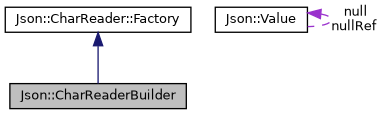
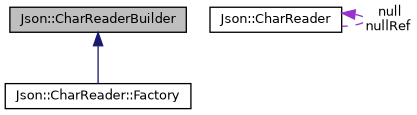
(261, 20) -> (276, 20)
(98, 65) -> (98, 65)
